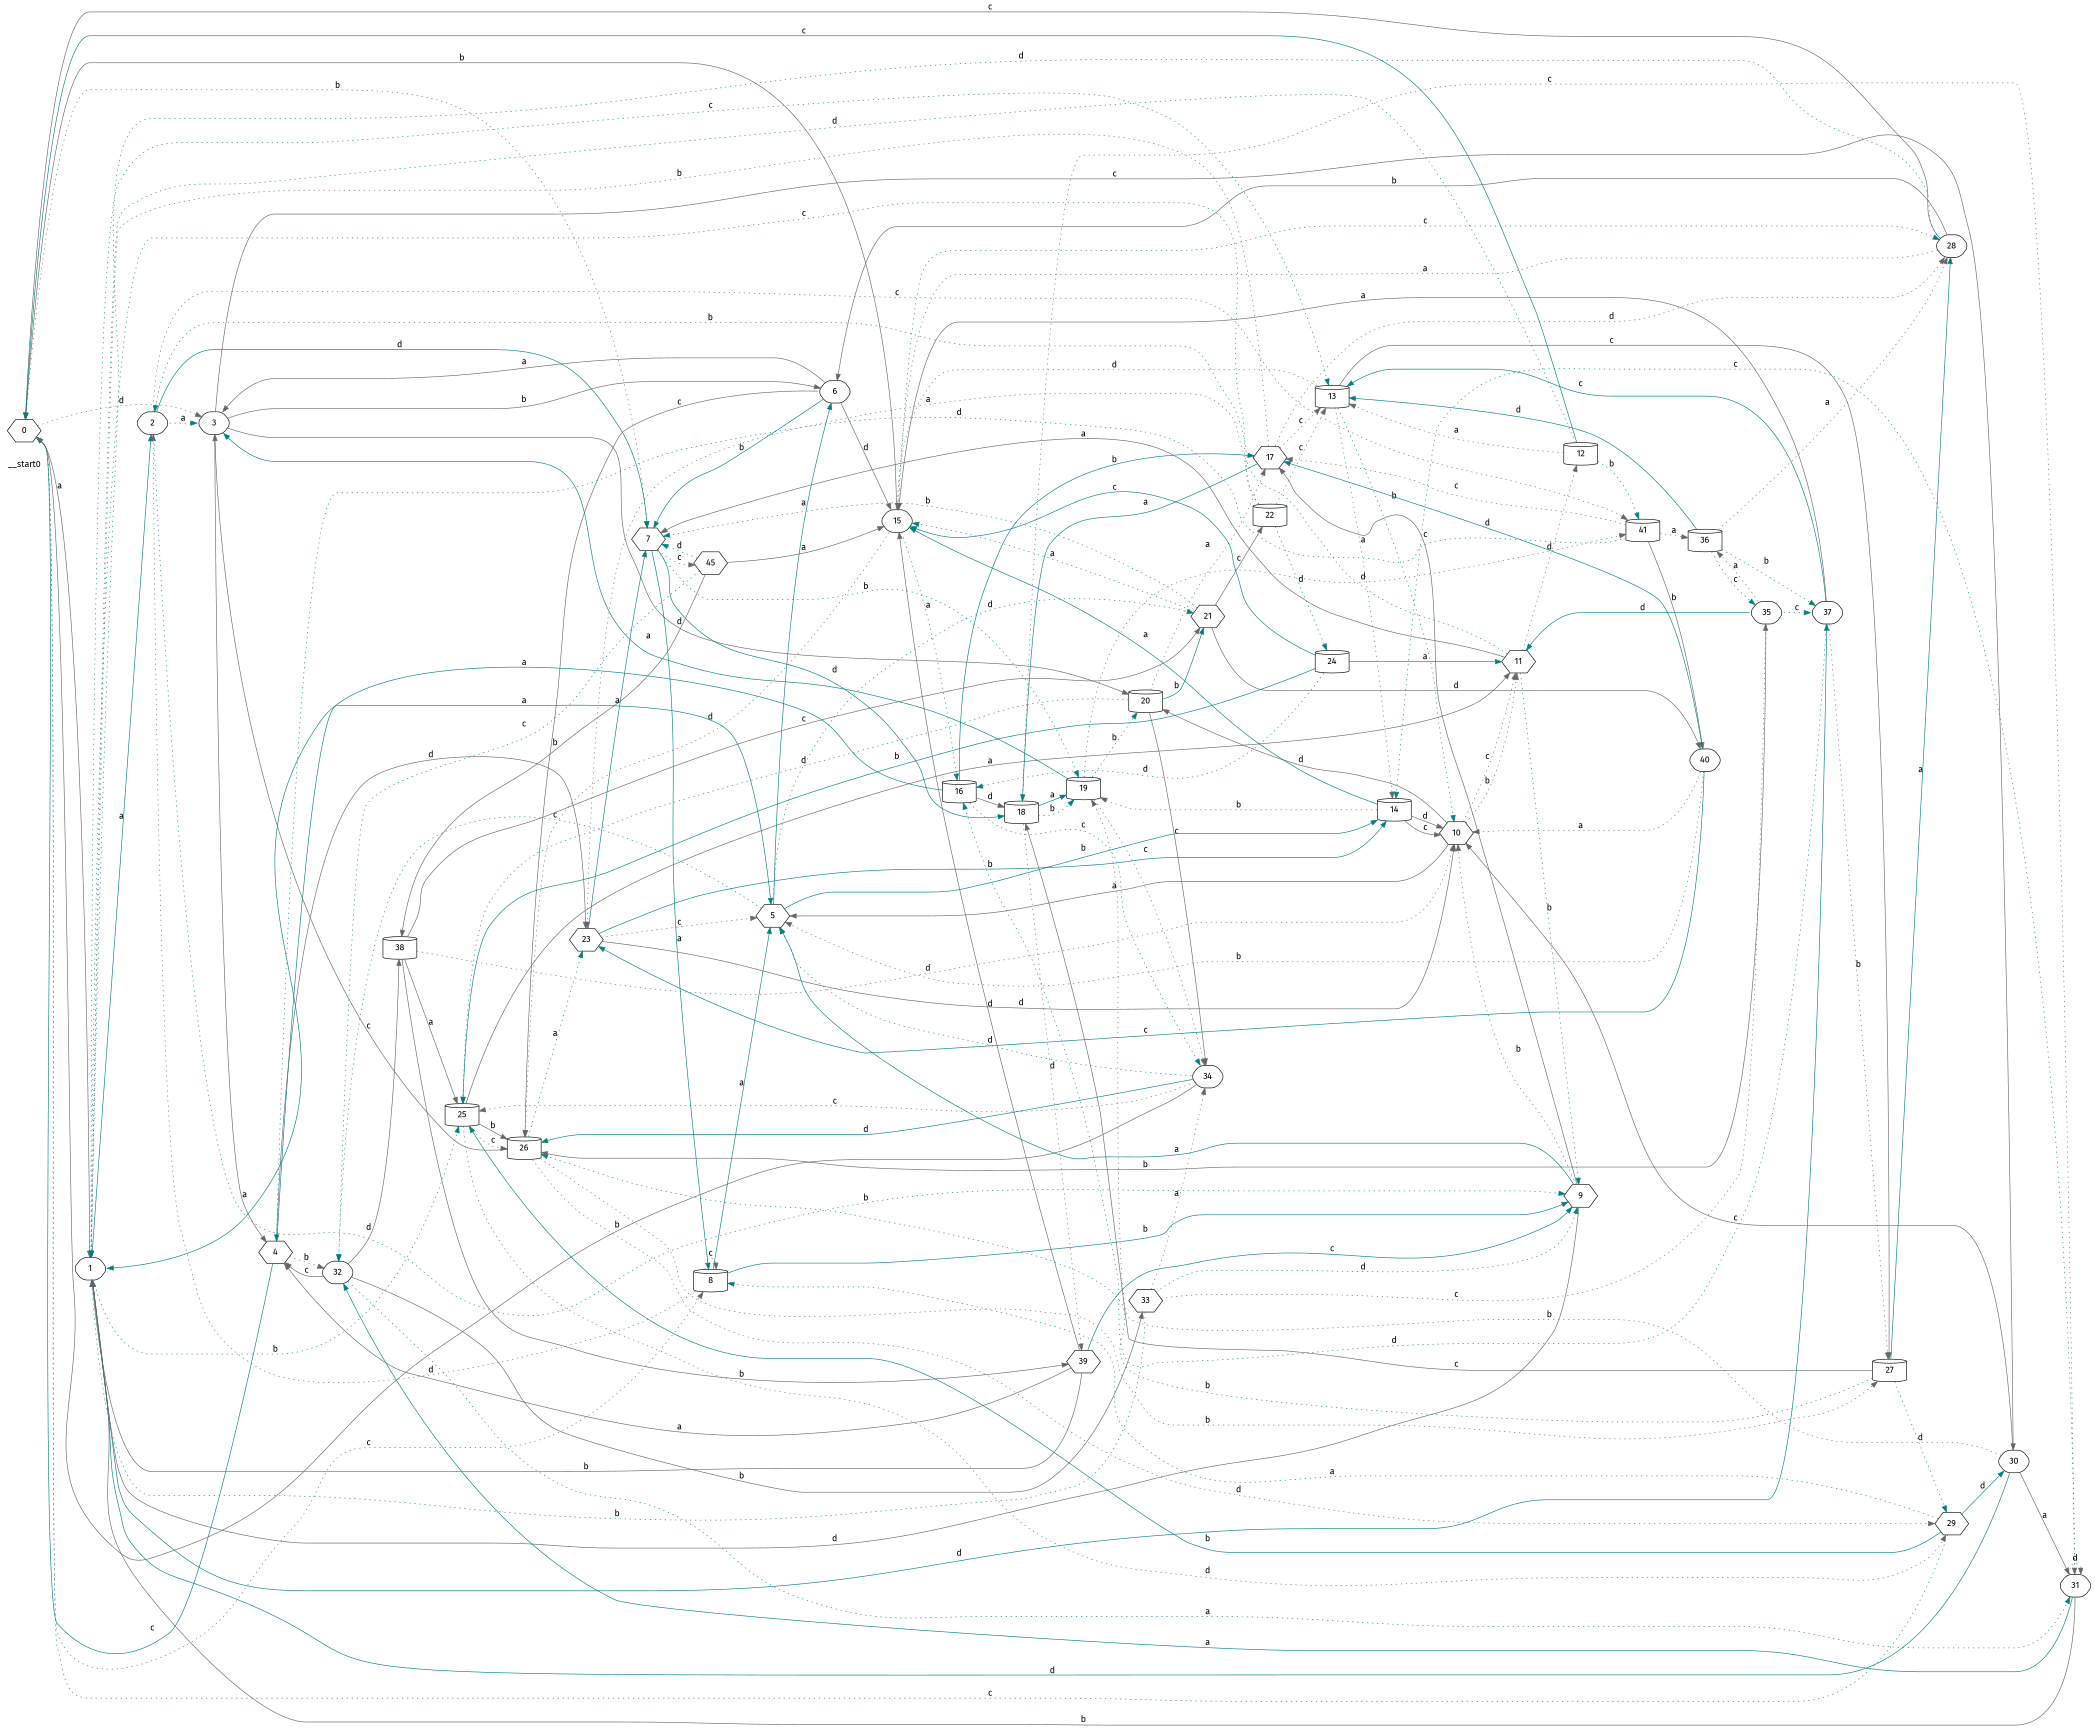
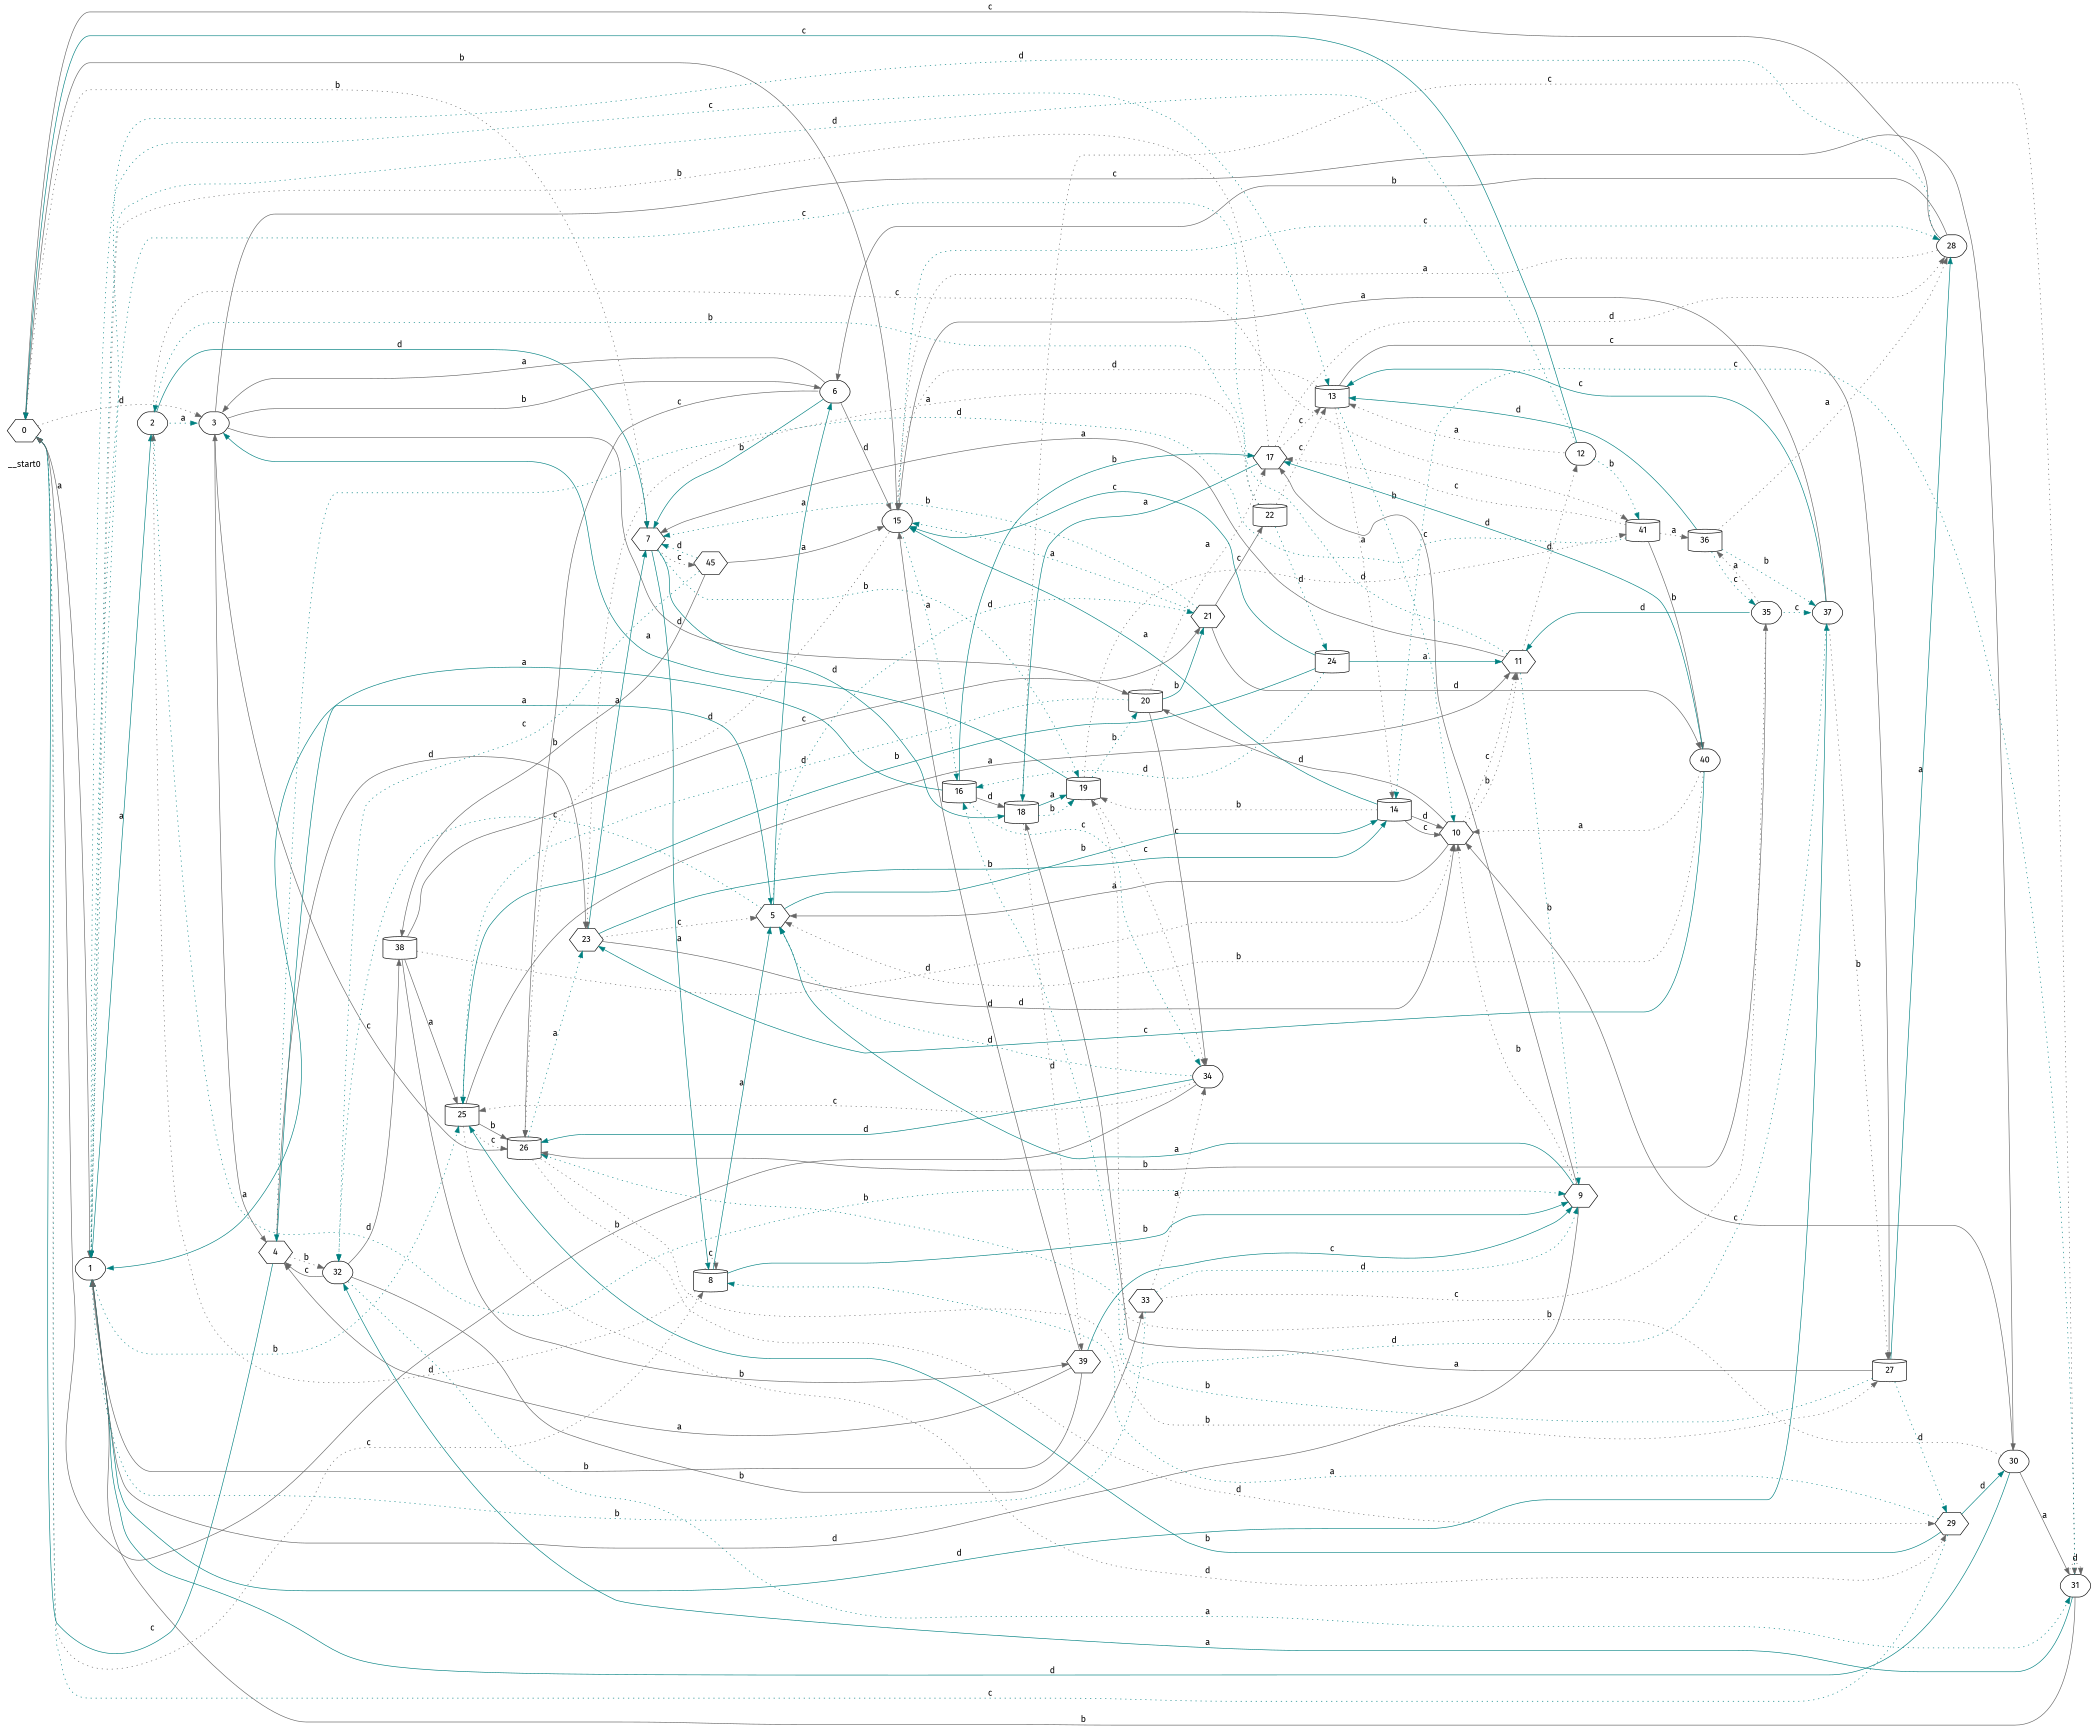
(1581, 454) -> (1581, 454)
(1456, 1364) -> (1456, 1364)
